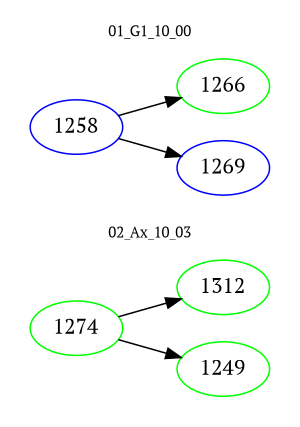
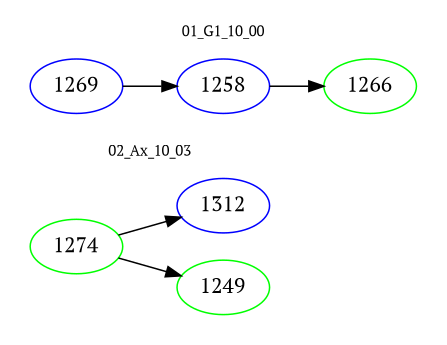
(142, 145) -> (142, 86)
(223, 287) -> (223, 206)
